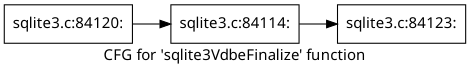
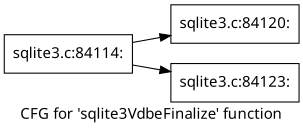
(146, 24) -> (146, 40)
